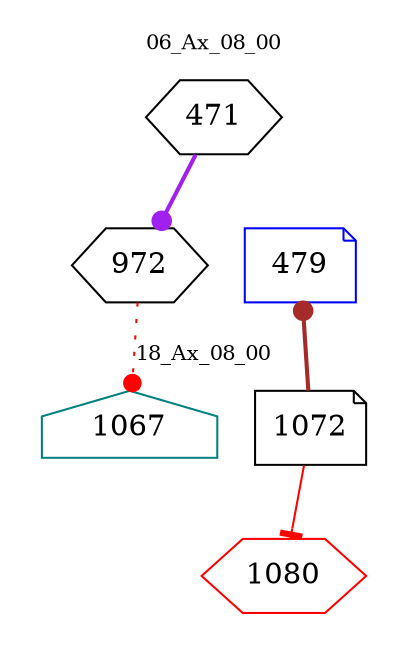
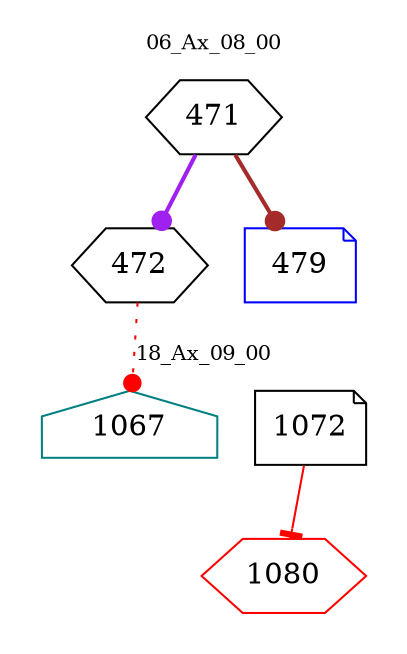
(140, 265) -> (140, 265)
(204, 355) -> (204, 355)
(306, 355) -> (253, 184)
